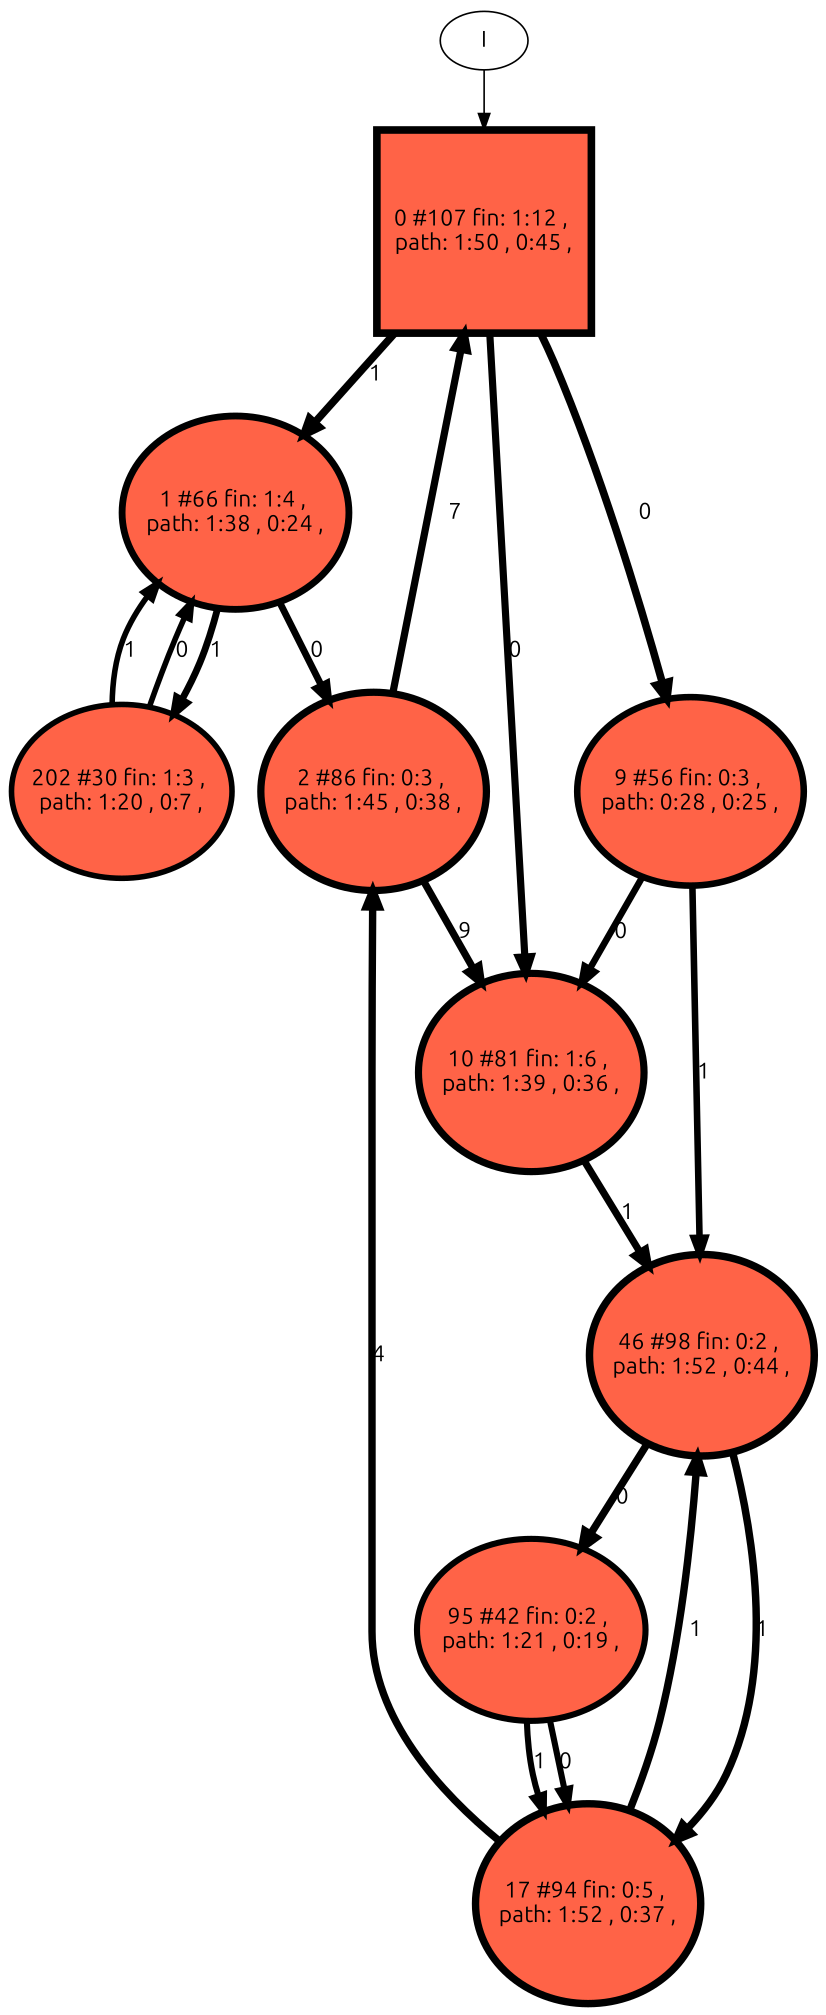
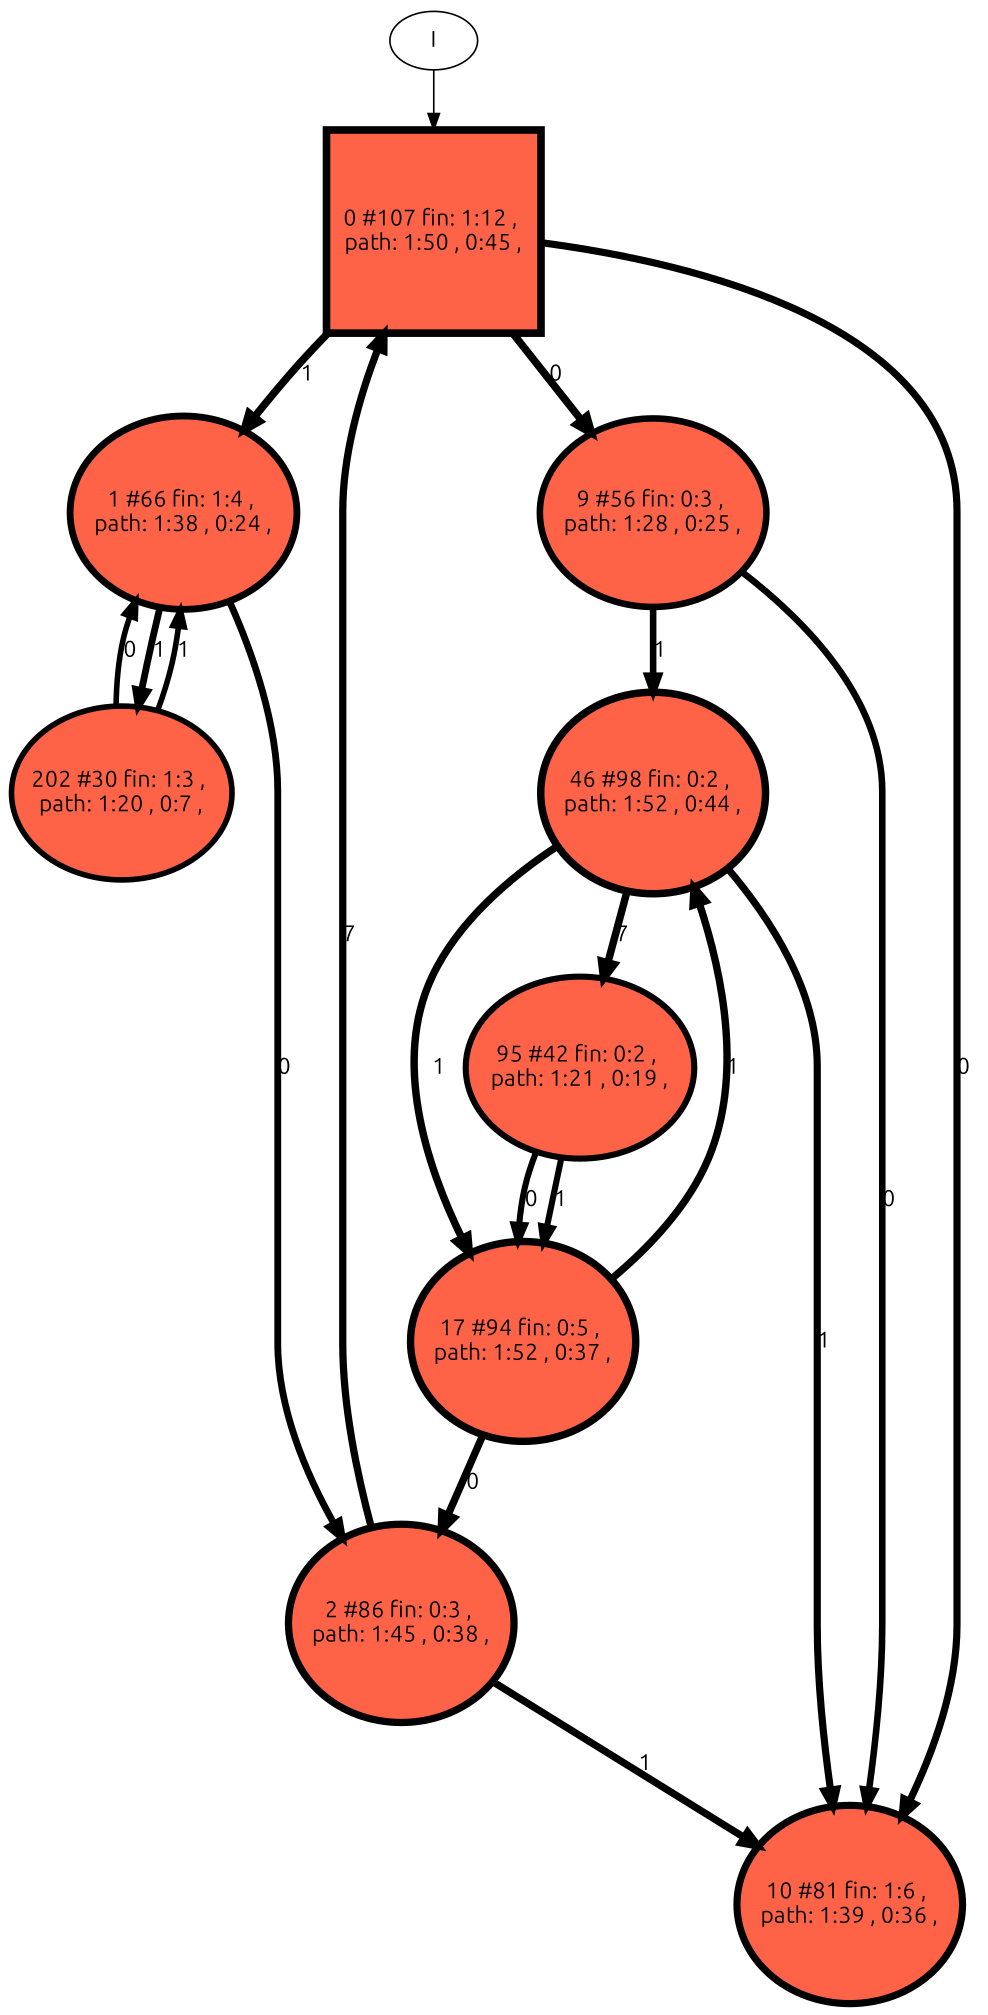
(691, 791) -> (653, 513)
(468, 932) -> (648, 1764)
(612, 1206) -> (817, 1318)
(382, 1355) -> (476, 1483)
(626, 1497) -> (626, 935)
